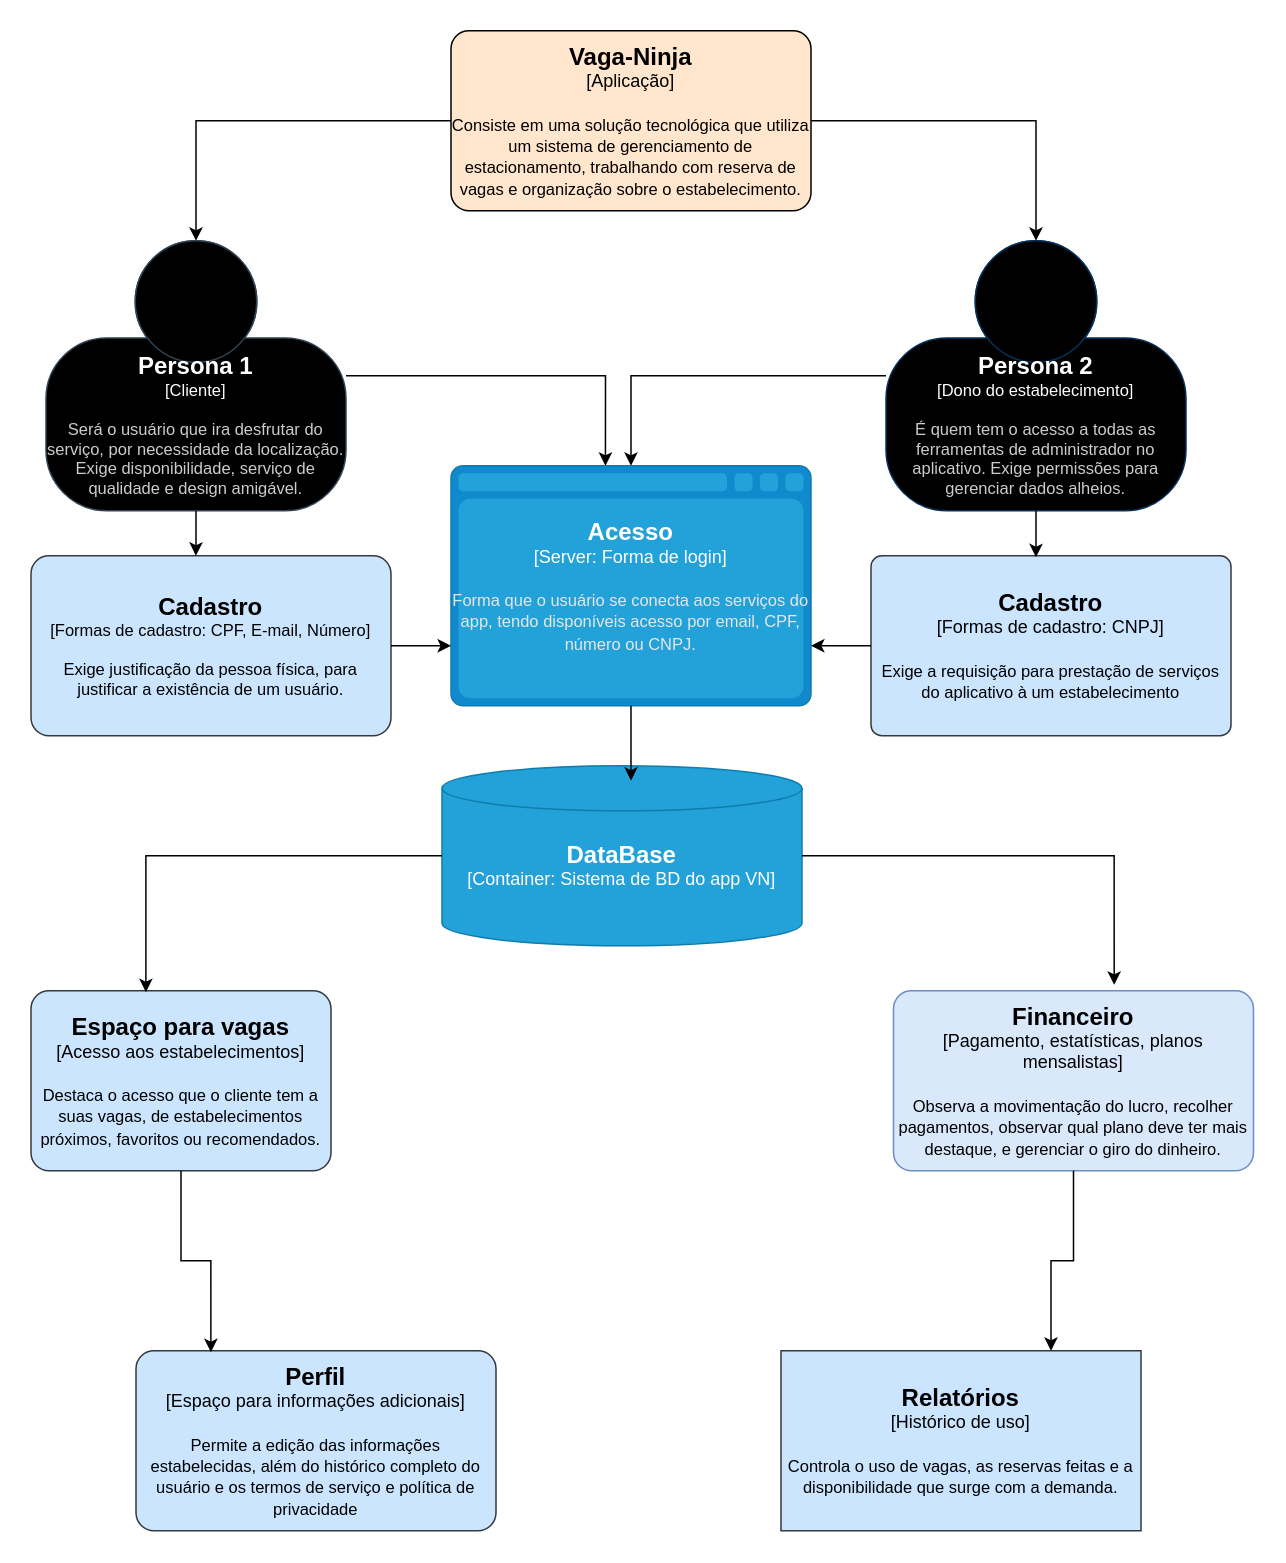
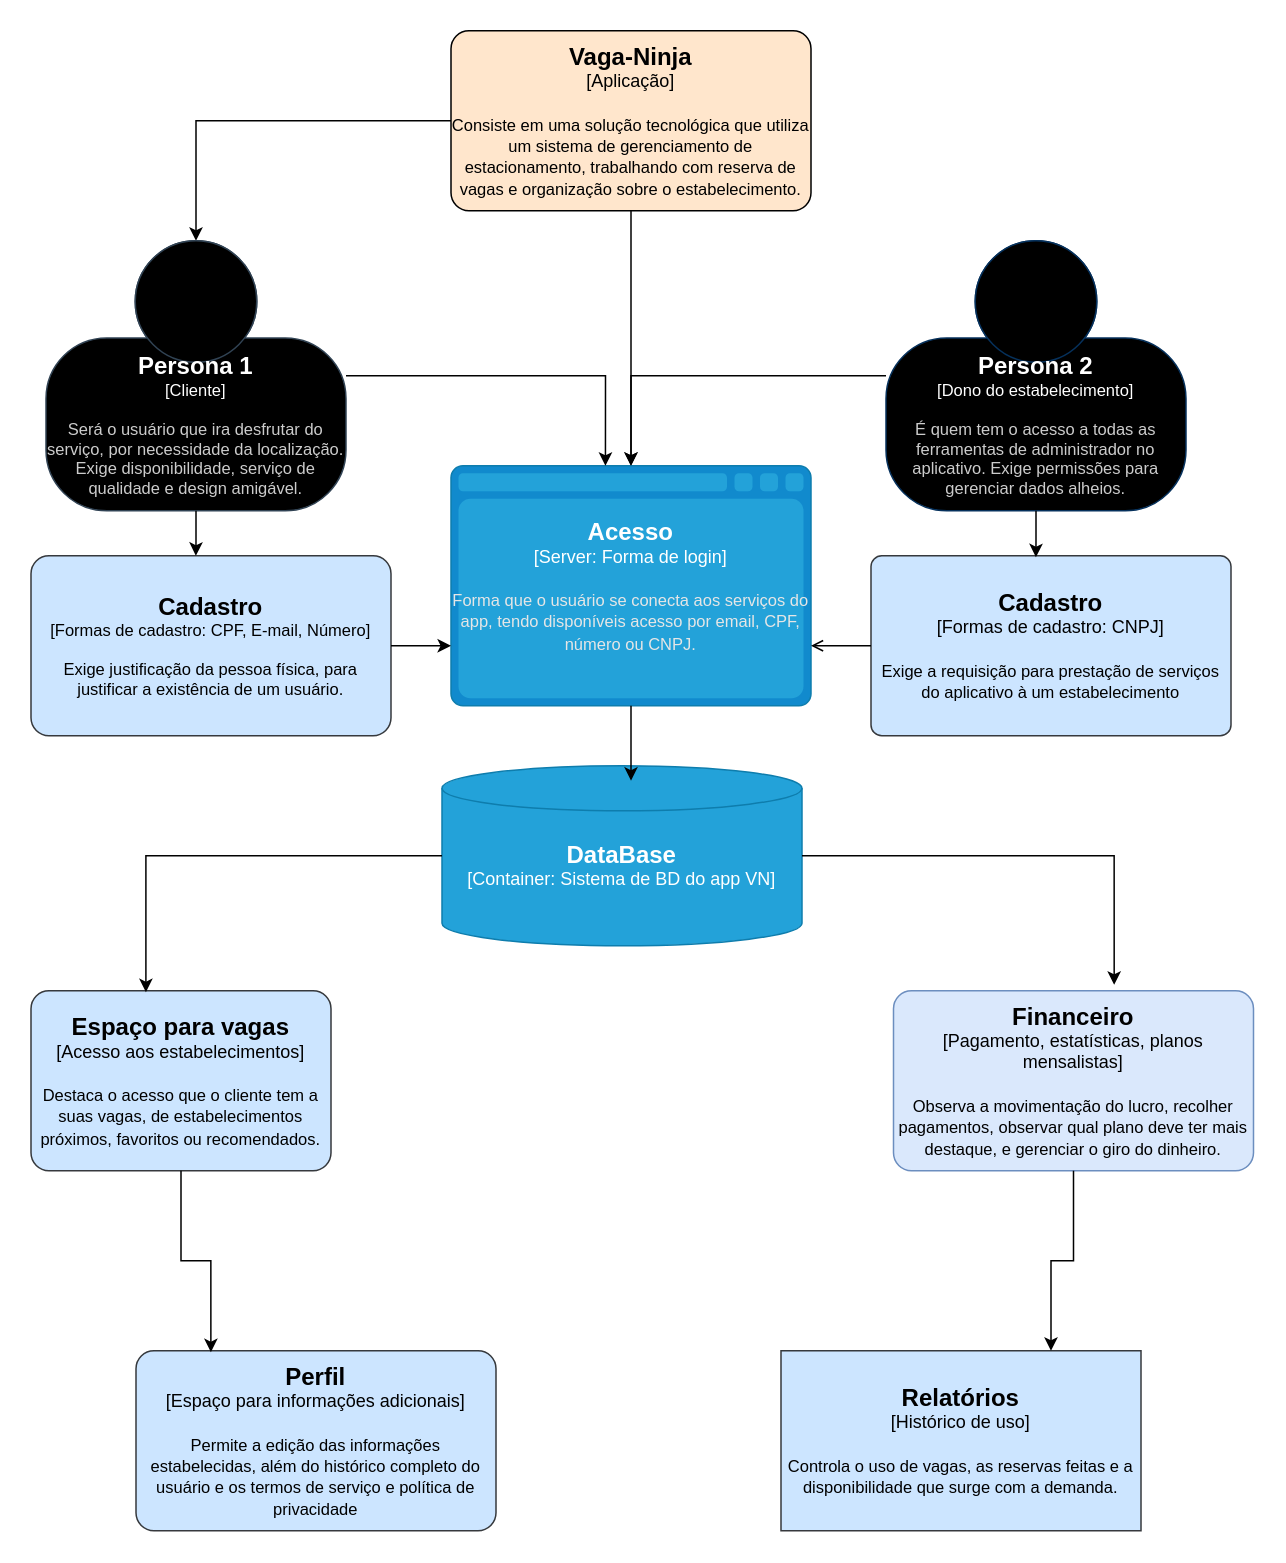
(978, 121) -> (631, 291)
(822, 646) -> (820, 646)
